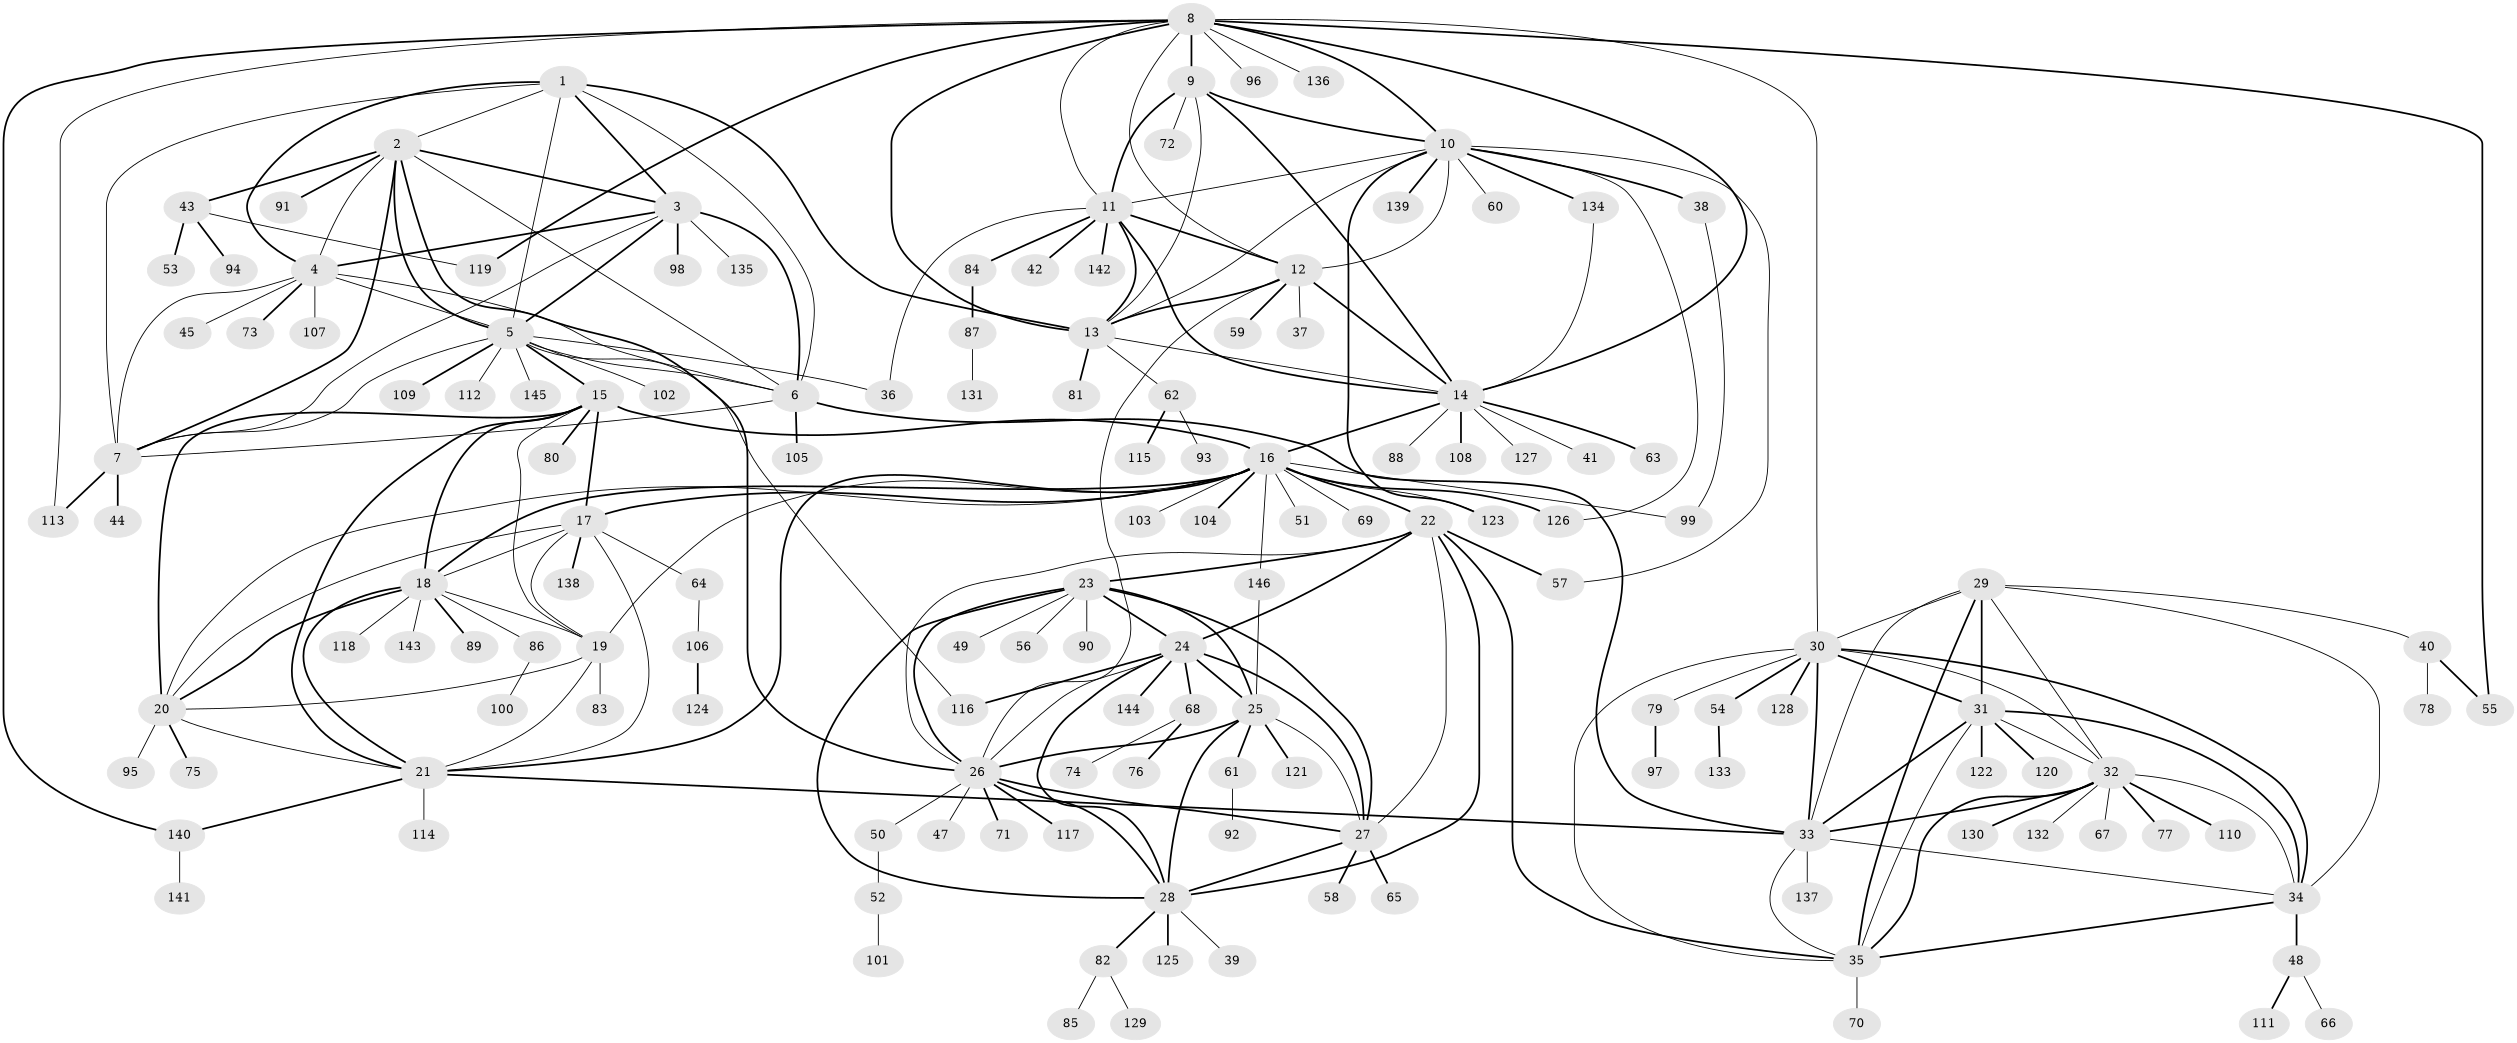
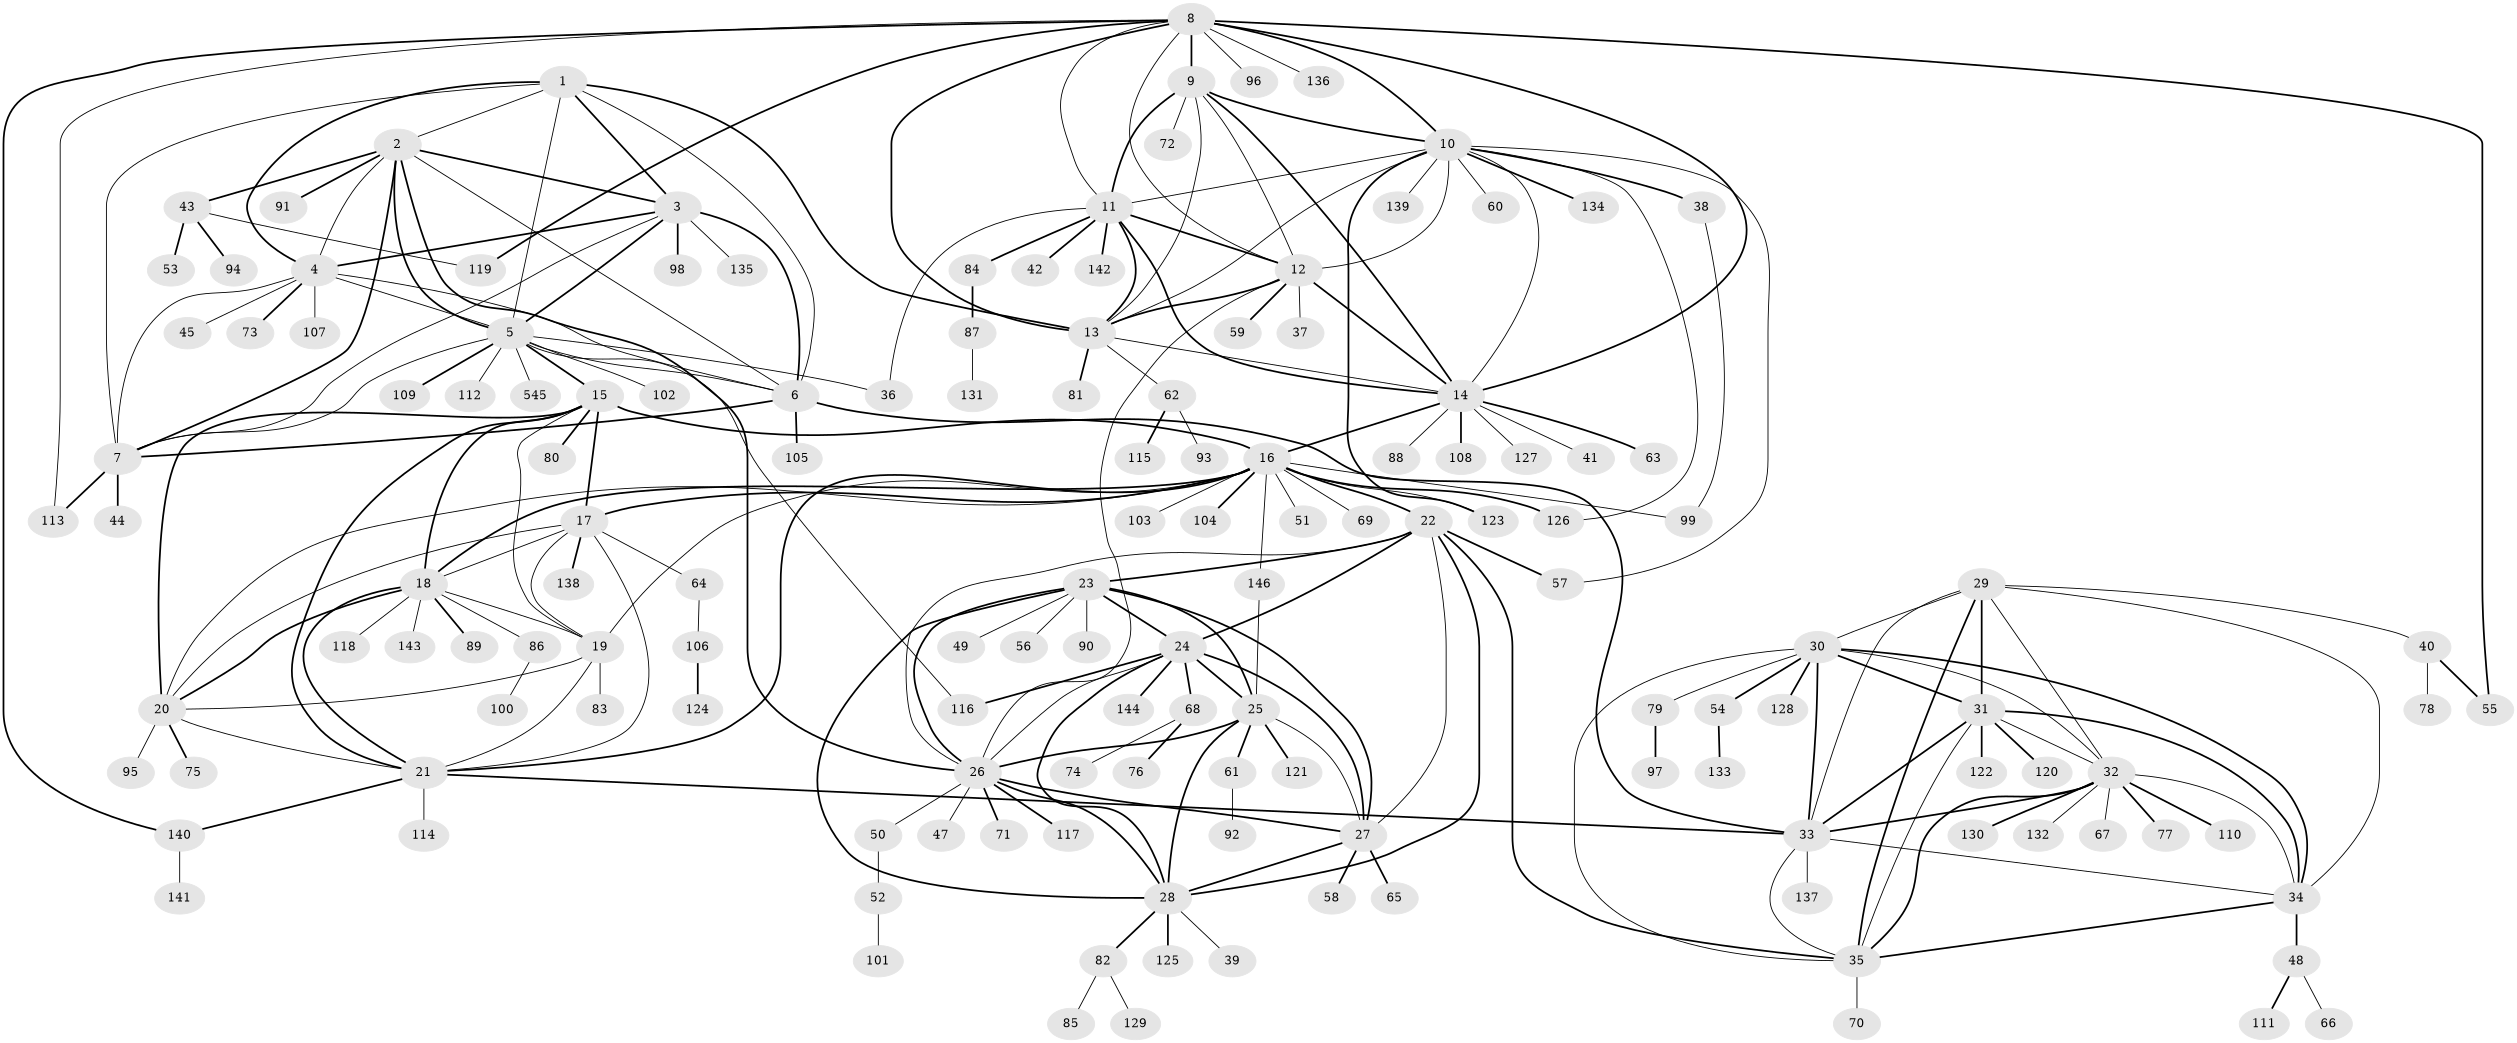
(1770, 88) -> none
none -> (1253, 172)
(1423, 176) -> (1423, 176)
(1569, 329) -> (1536, 259)
(536, 396) -> (536, 396)
(442, 436) -> (442, 436)
